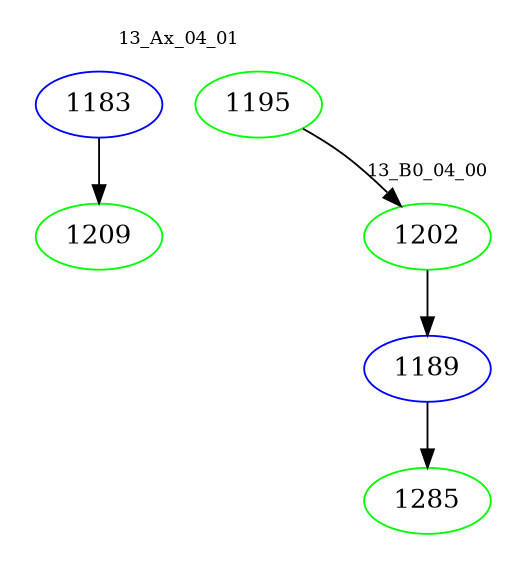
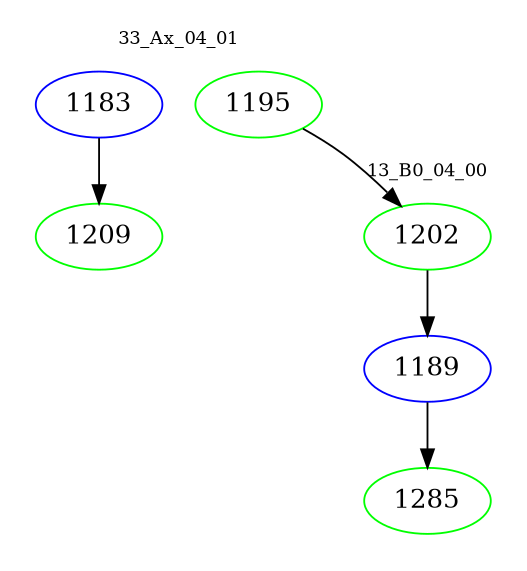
(179, 39) -> (179, 39)
